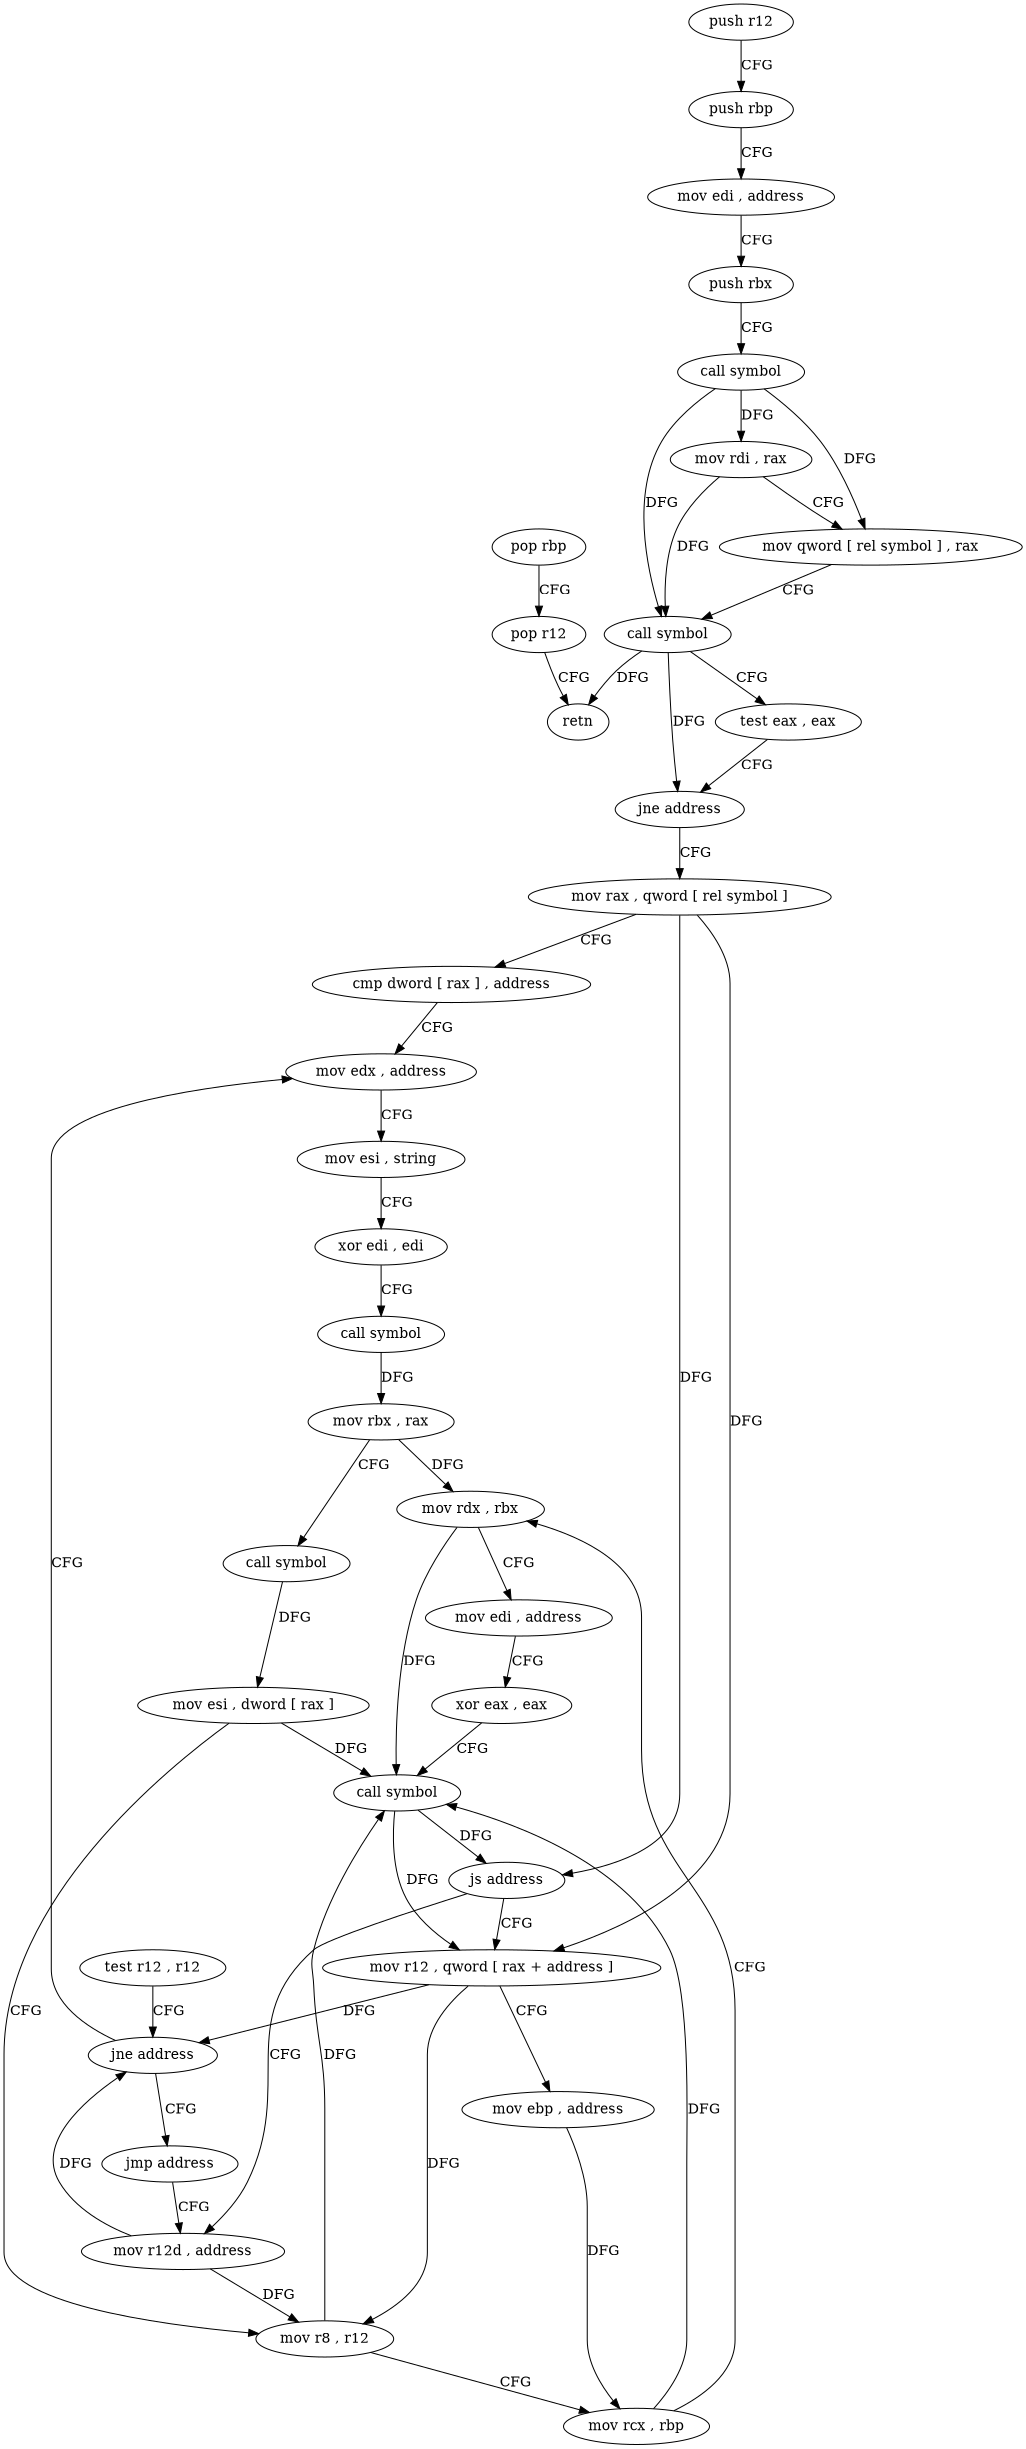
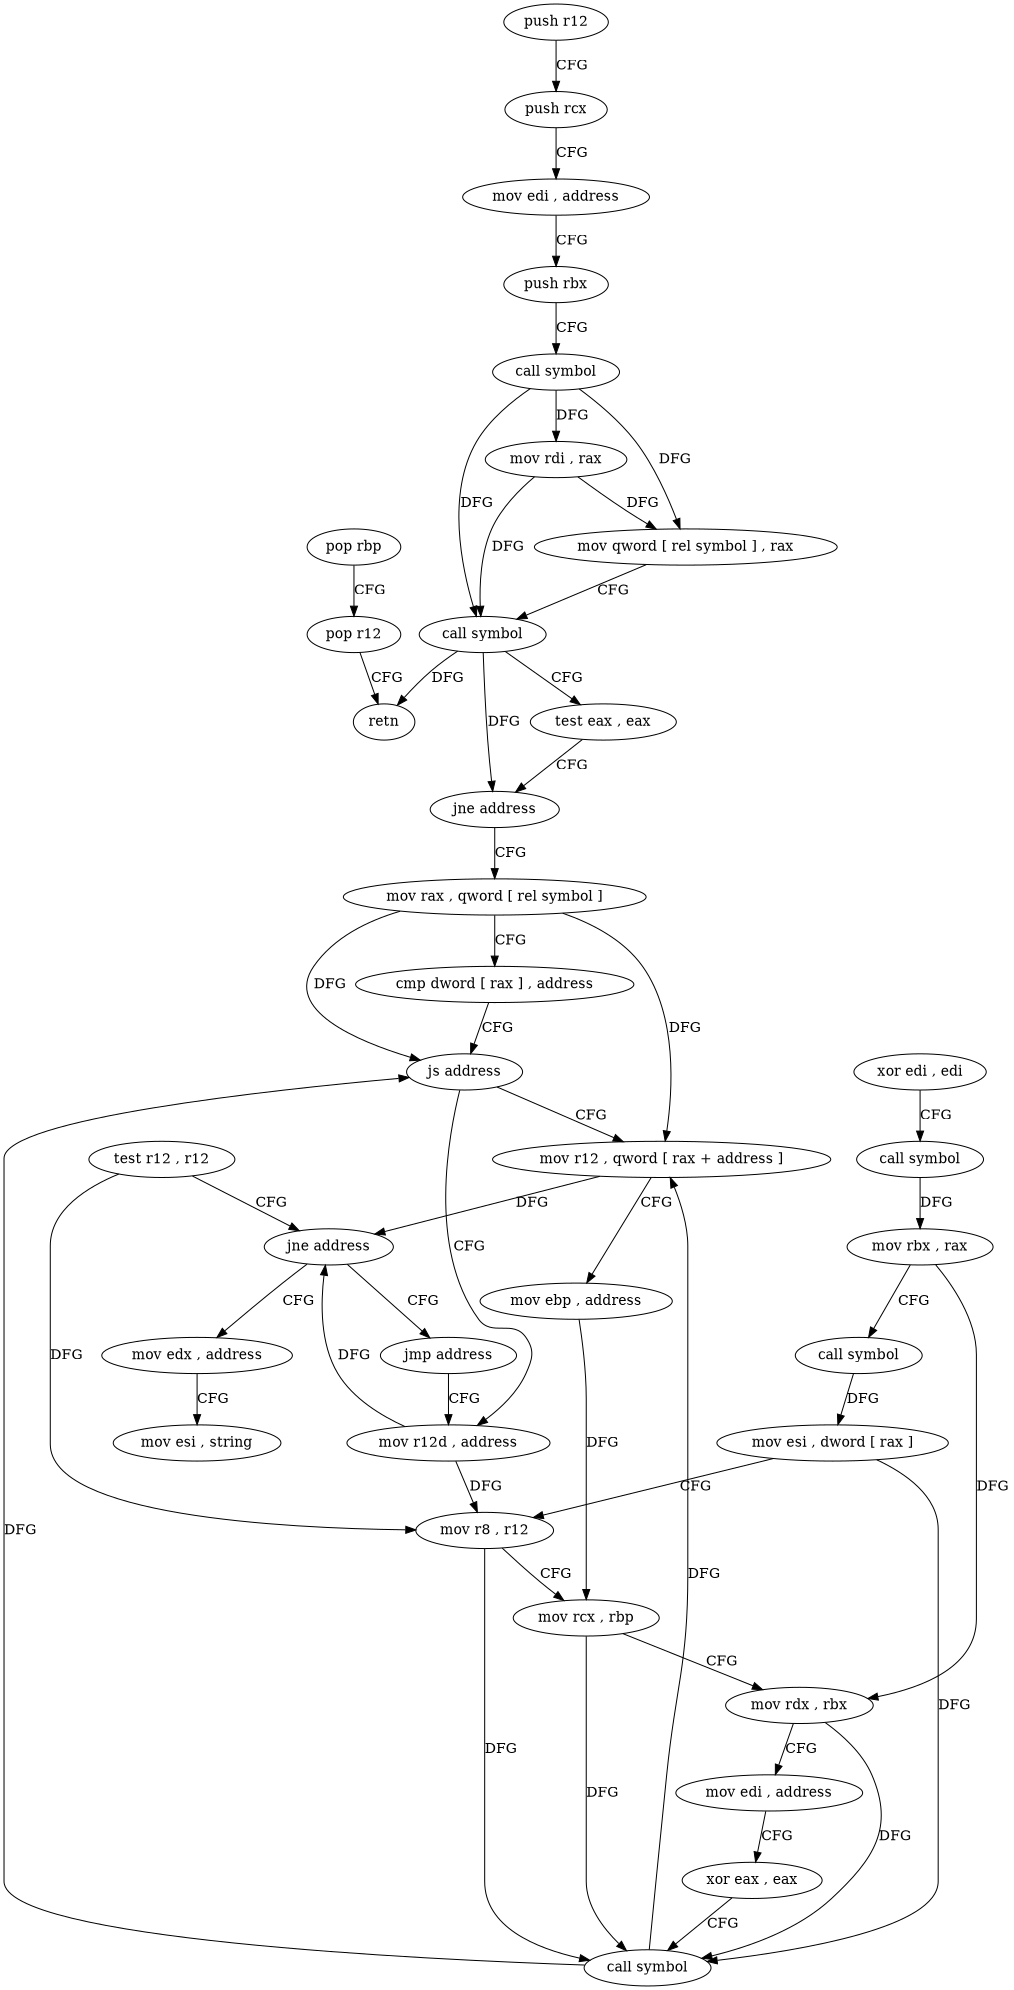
(741, 110) -> (556, 110)
(829, 503) -> (643, 503)
(419, 1024) -> (481, 1023)
(381, 1198) -> none
(427, 2158) -> (71, 1476)
